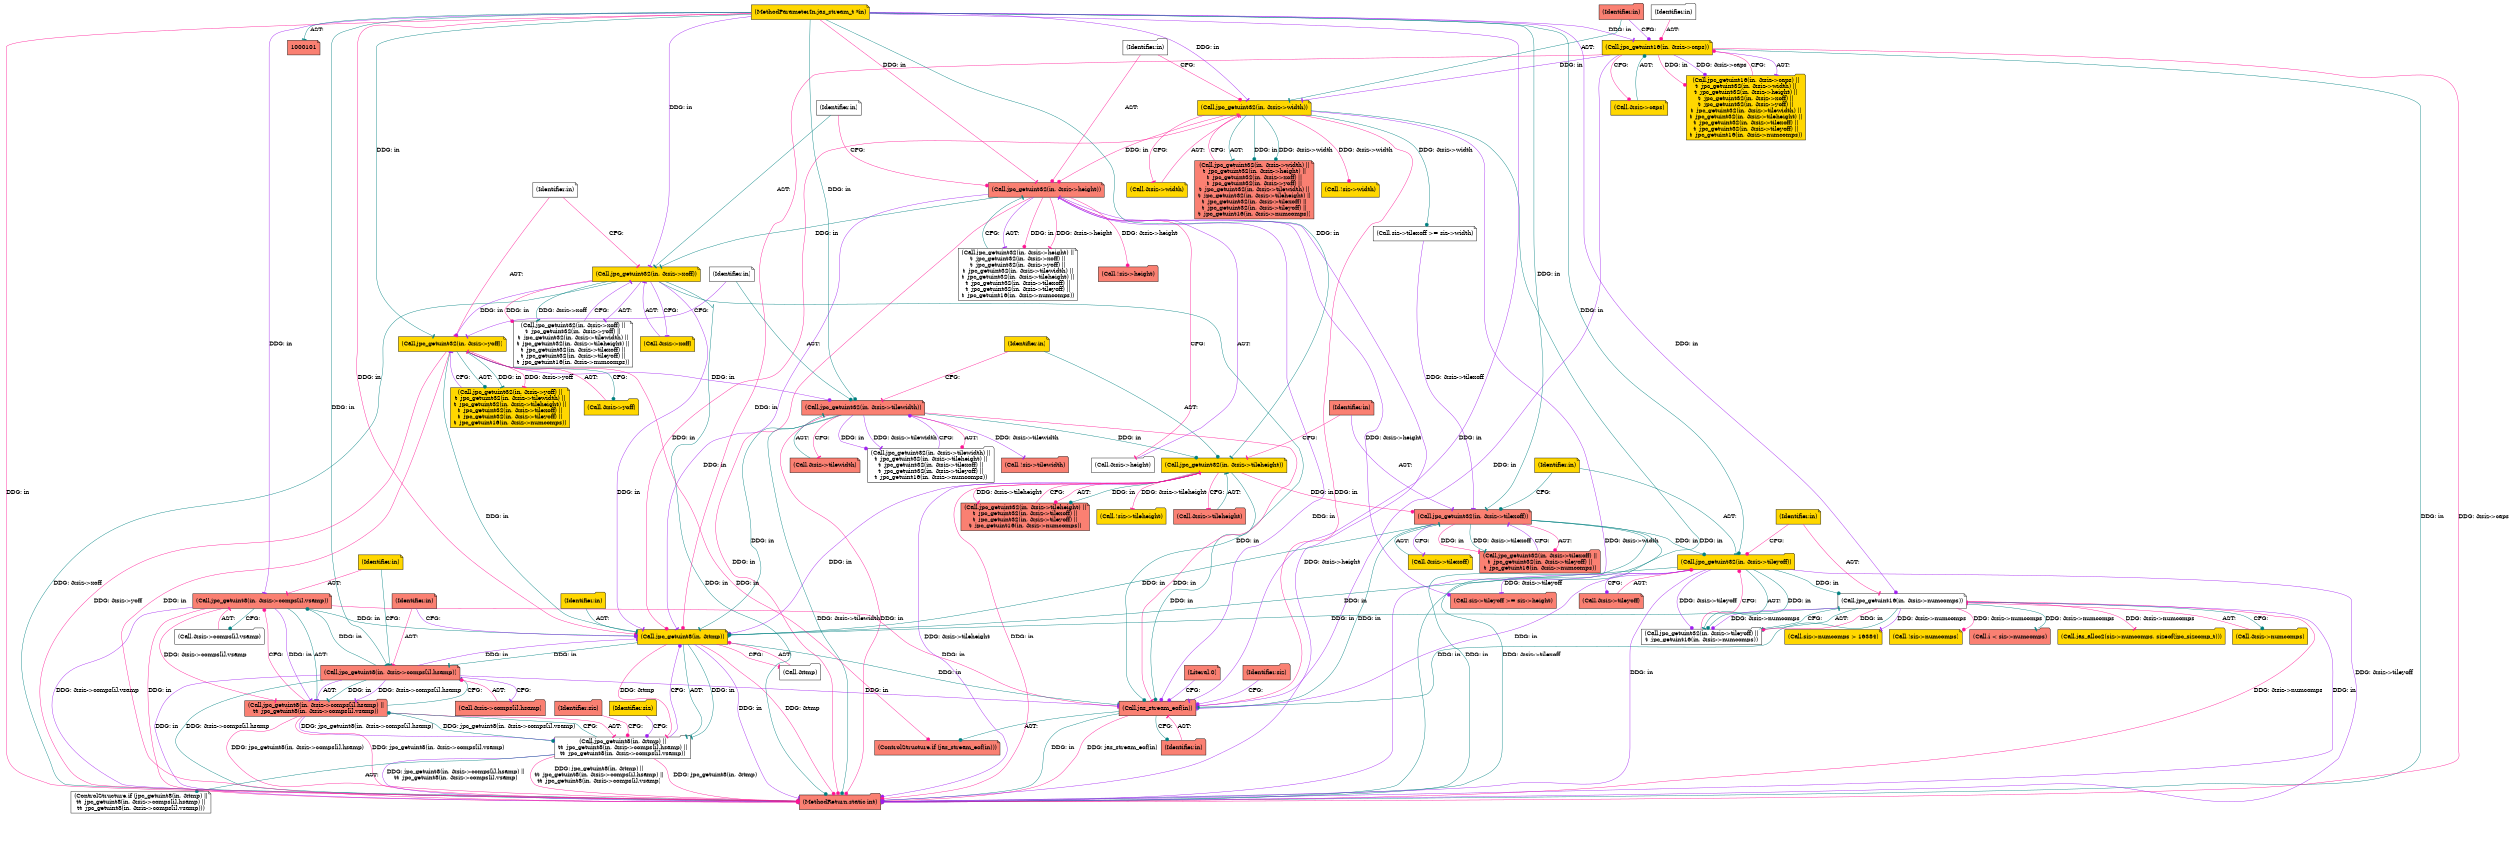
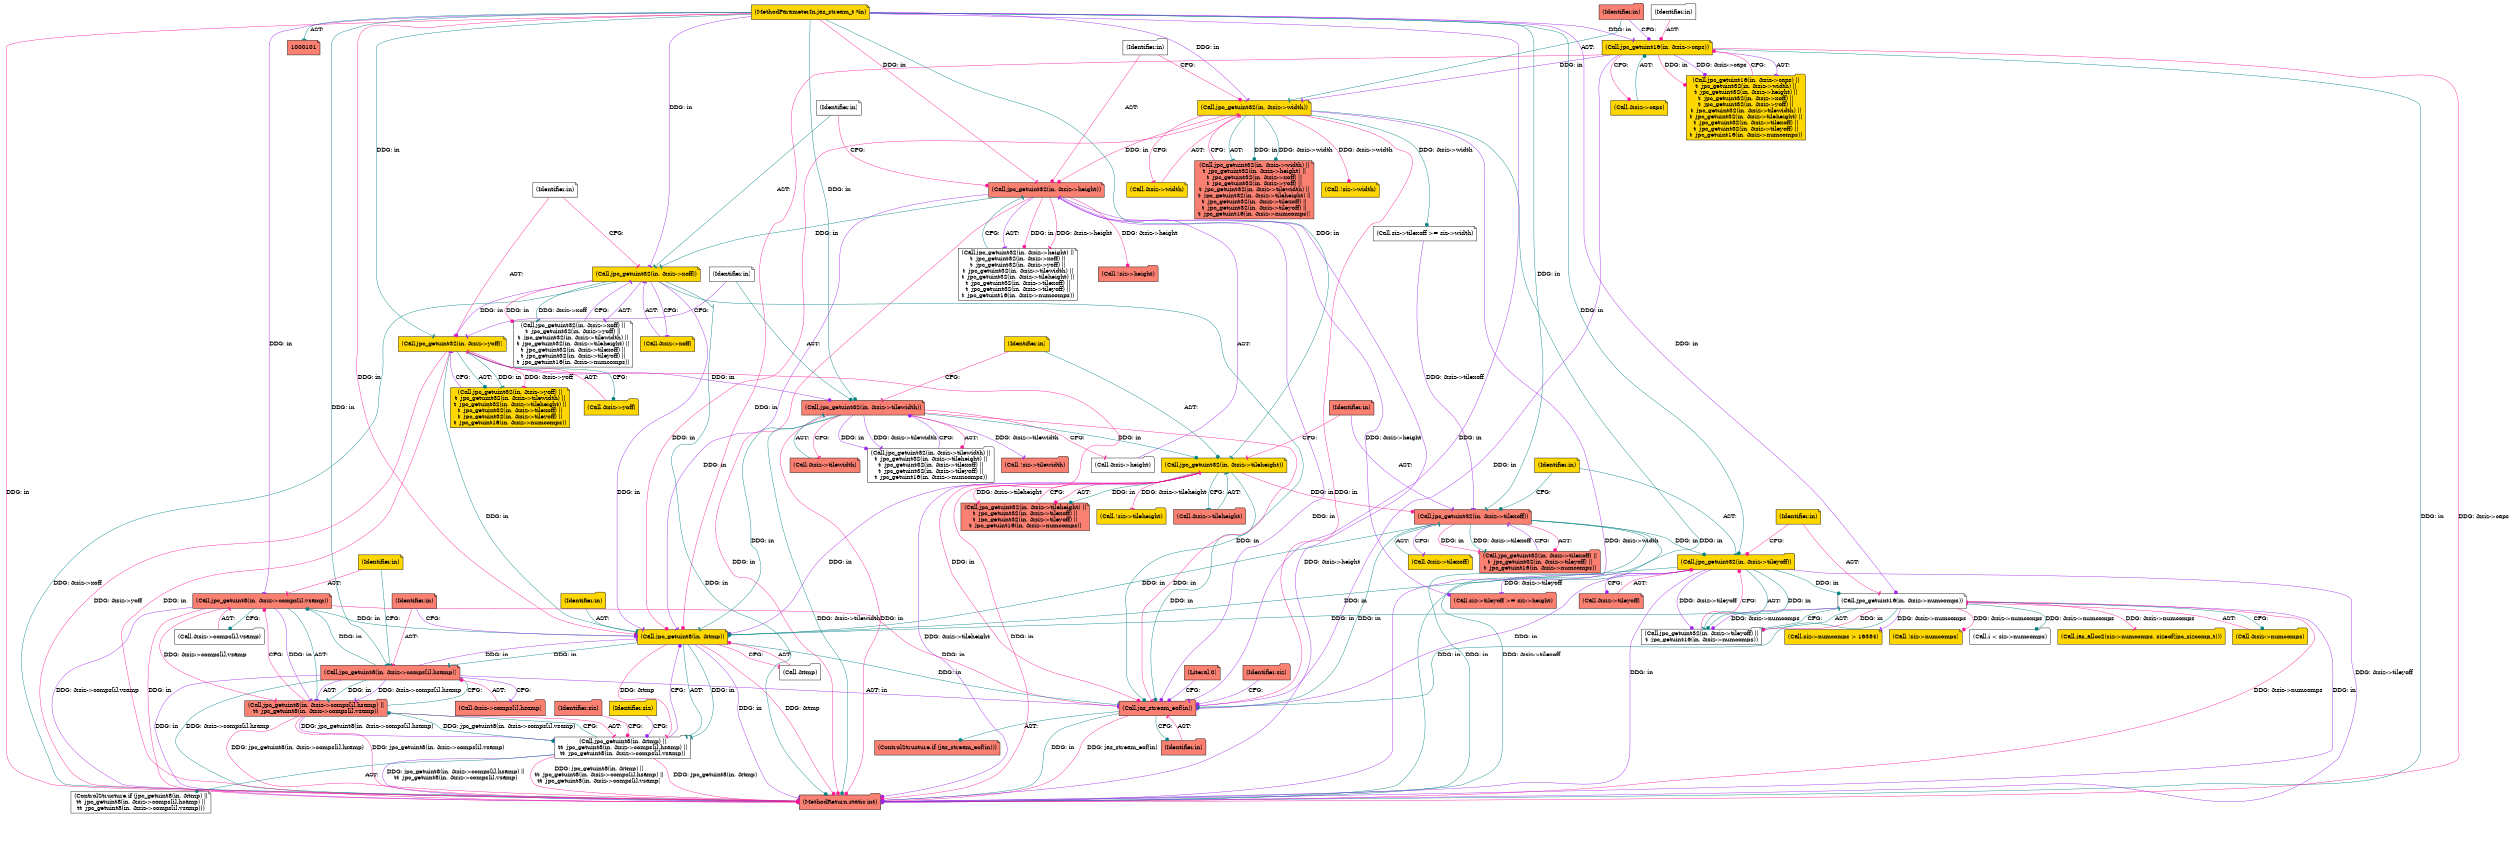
(1190, 289) -> (1054, 433)
(1210, 489) -> (1210, 489)
(695, 517) -> (1058, 393)
(2014, 608) -> (2014, 608)
(2010, 637) -> (2010, 637)
(877, 690) -> (877, 690)
